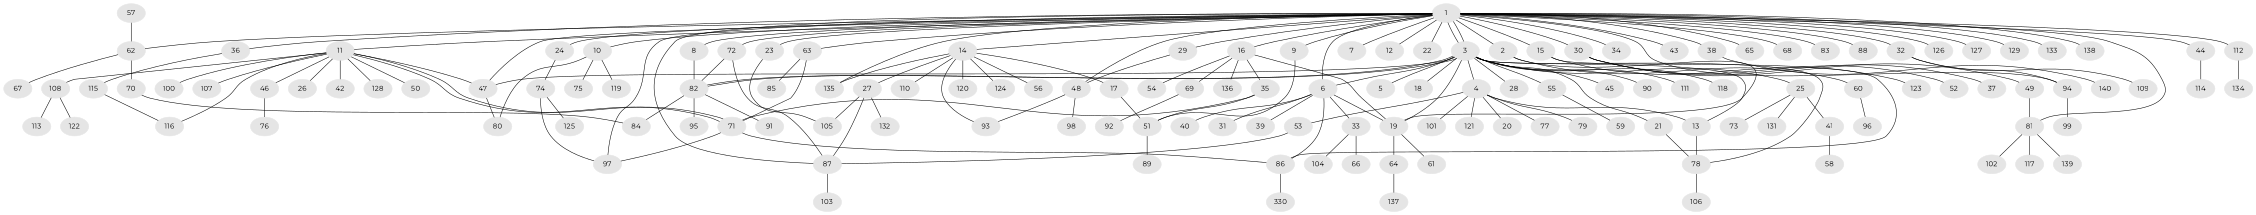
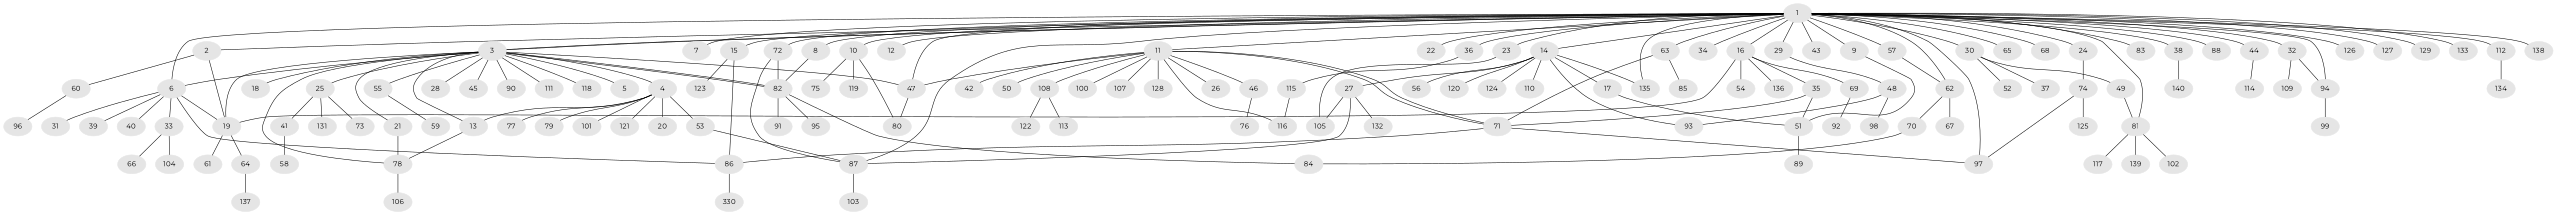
(1183, 37) -> (1846, 31)
